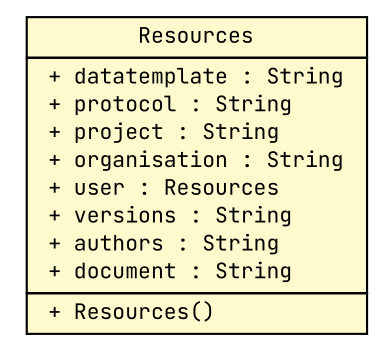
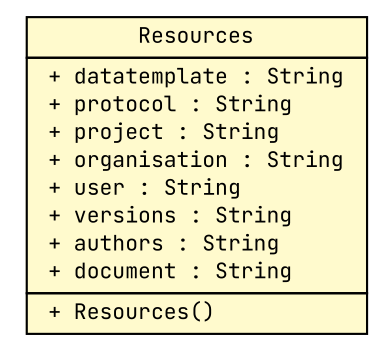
(165, 188) -> (146, 188)
